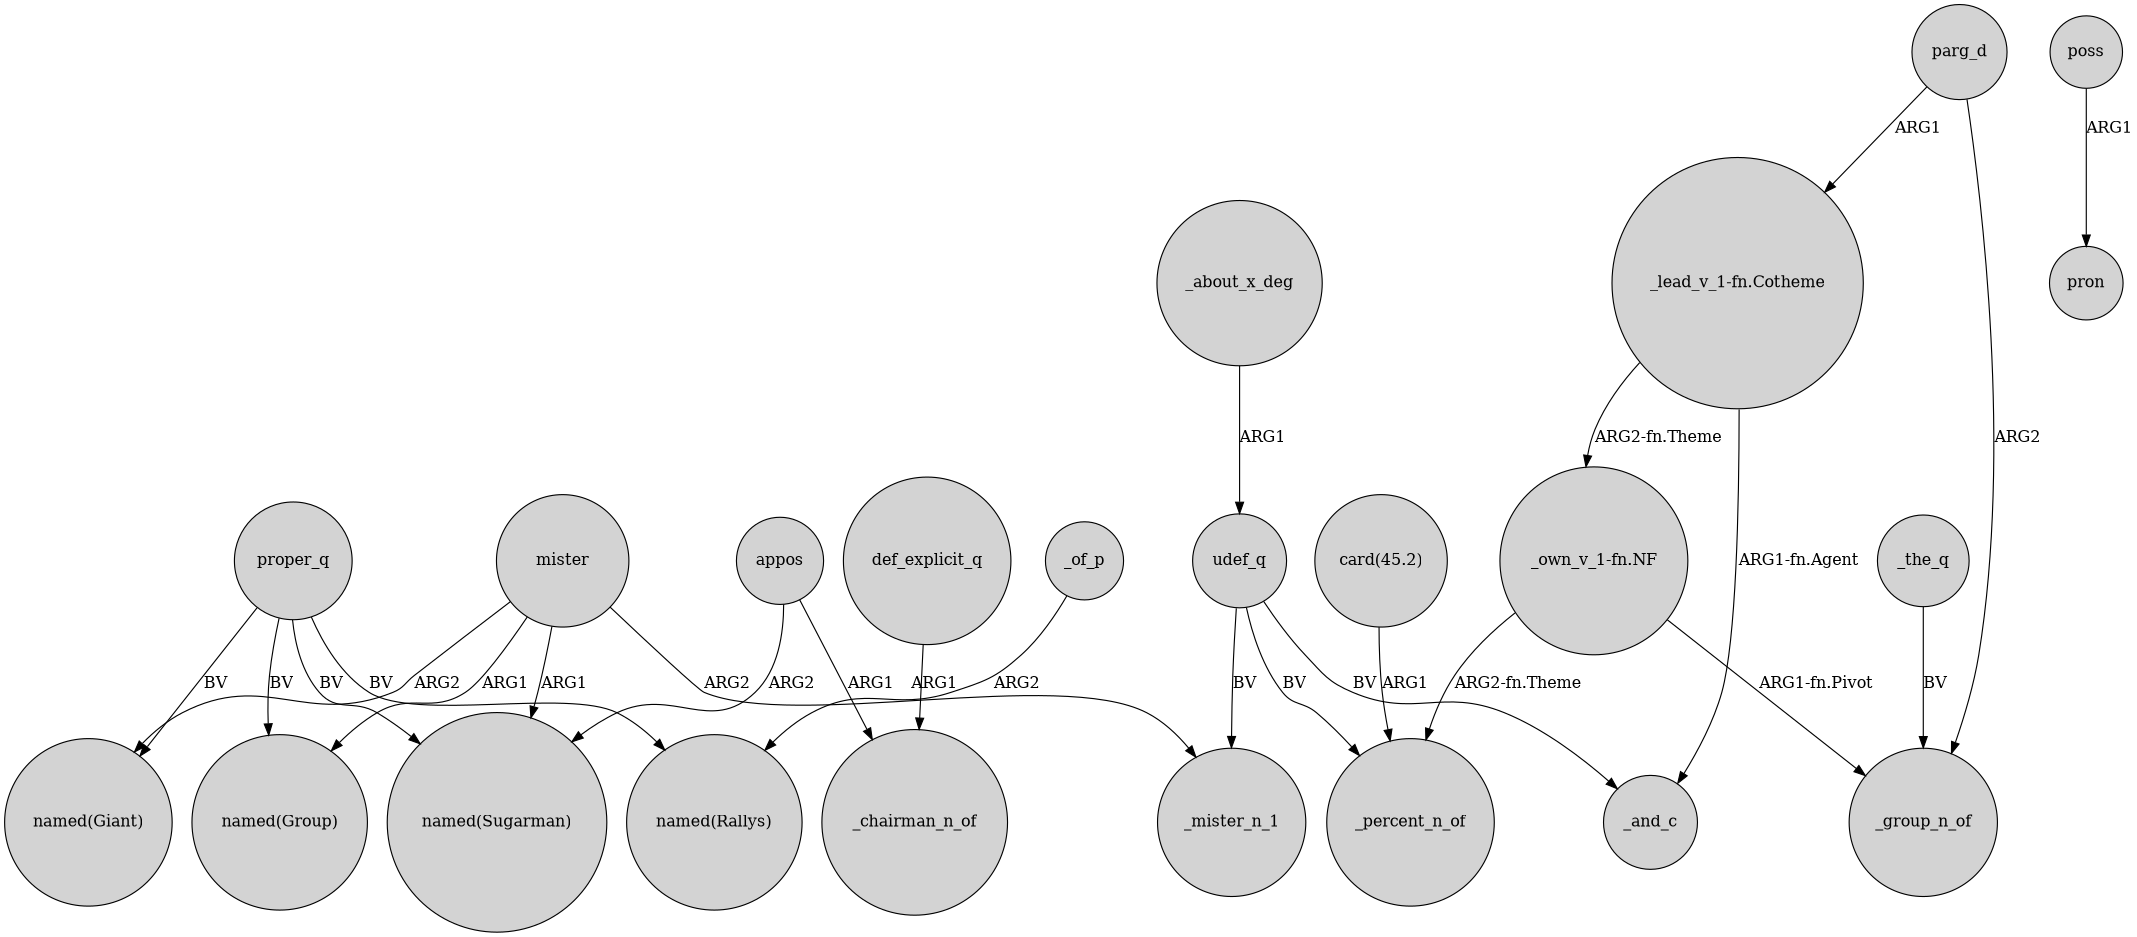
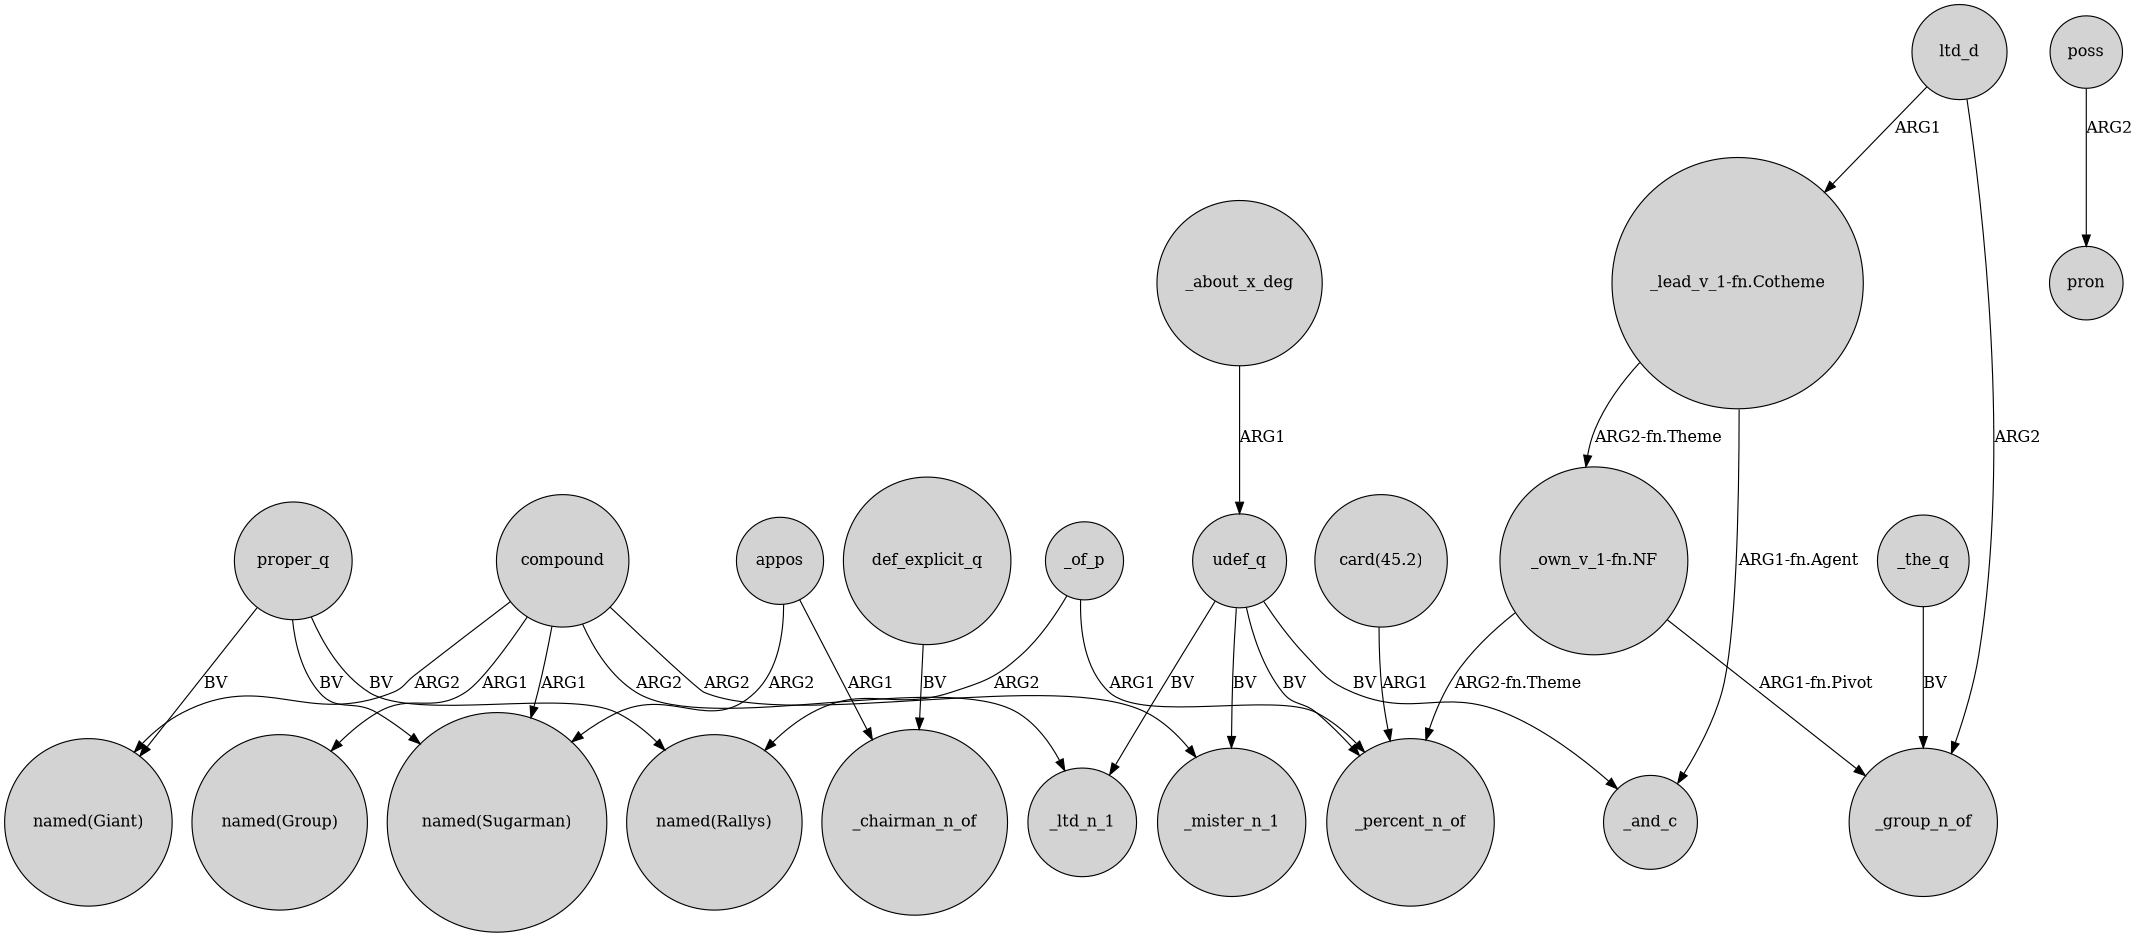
(1960, 52) -> (1960, 52)
(2109, 128) -> (2109, 128)
(563, 561) -> (563, 561)
(270, 670) -> none
(935, 684) -> (935, 684)
none -> (1188, 707)
none -> (1082, 822)
